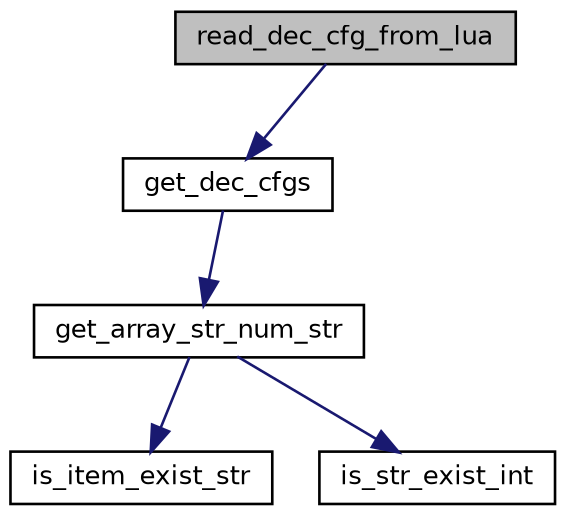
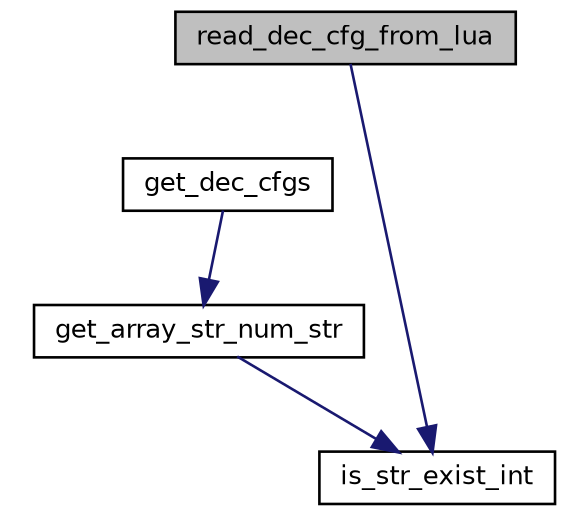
(295, 101) -> (389, 245)
(141, 478) -> none
